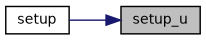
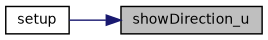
(161, 20) -> (192, 20)
